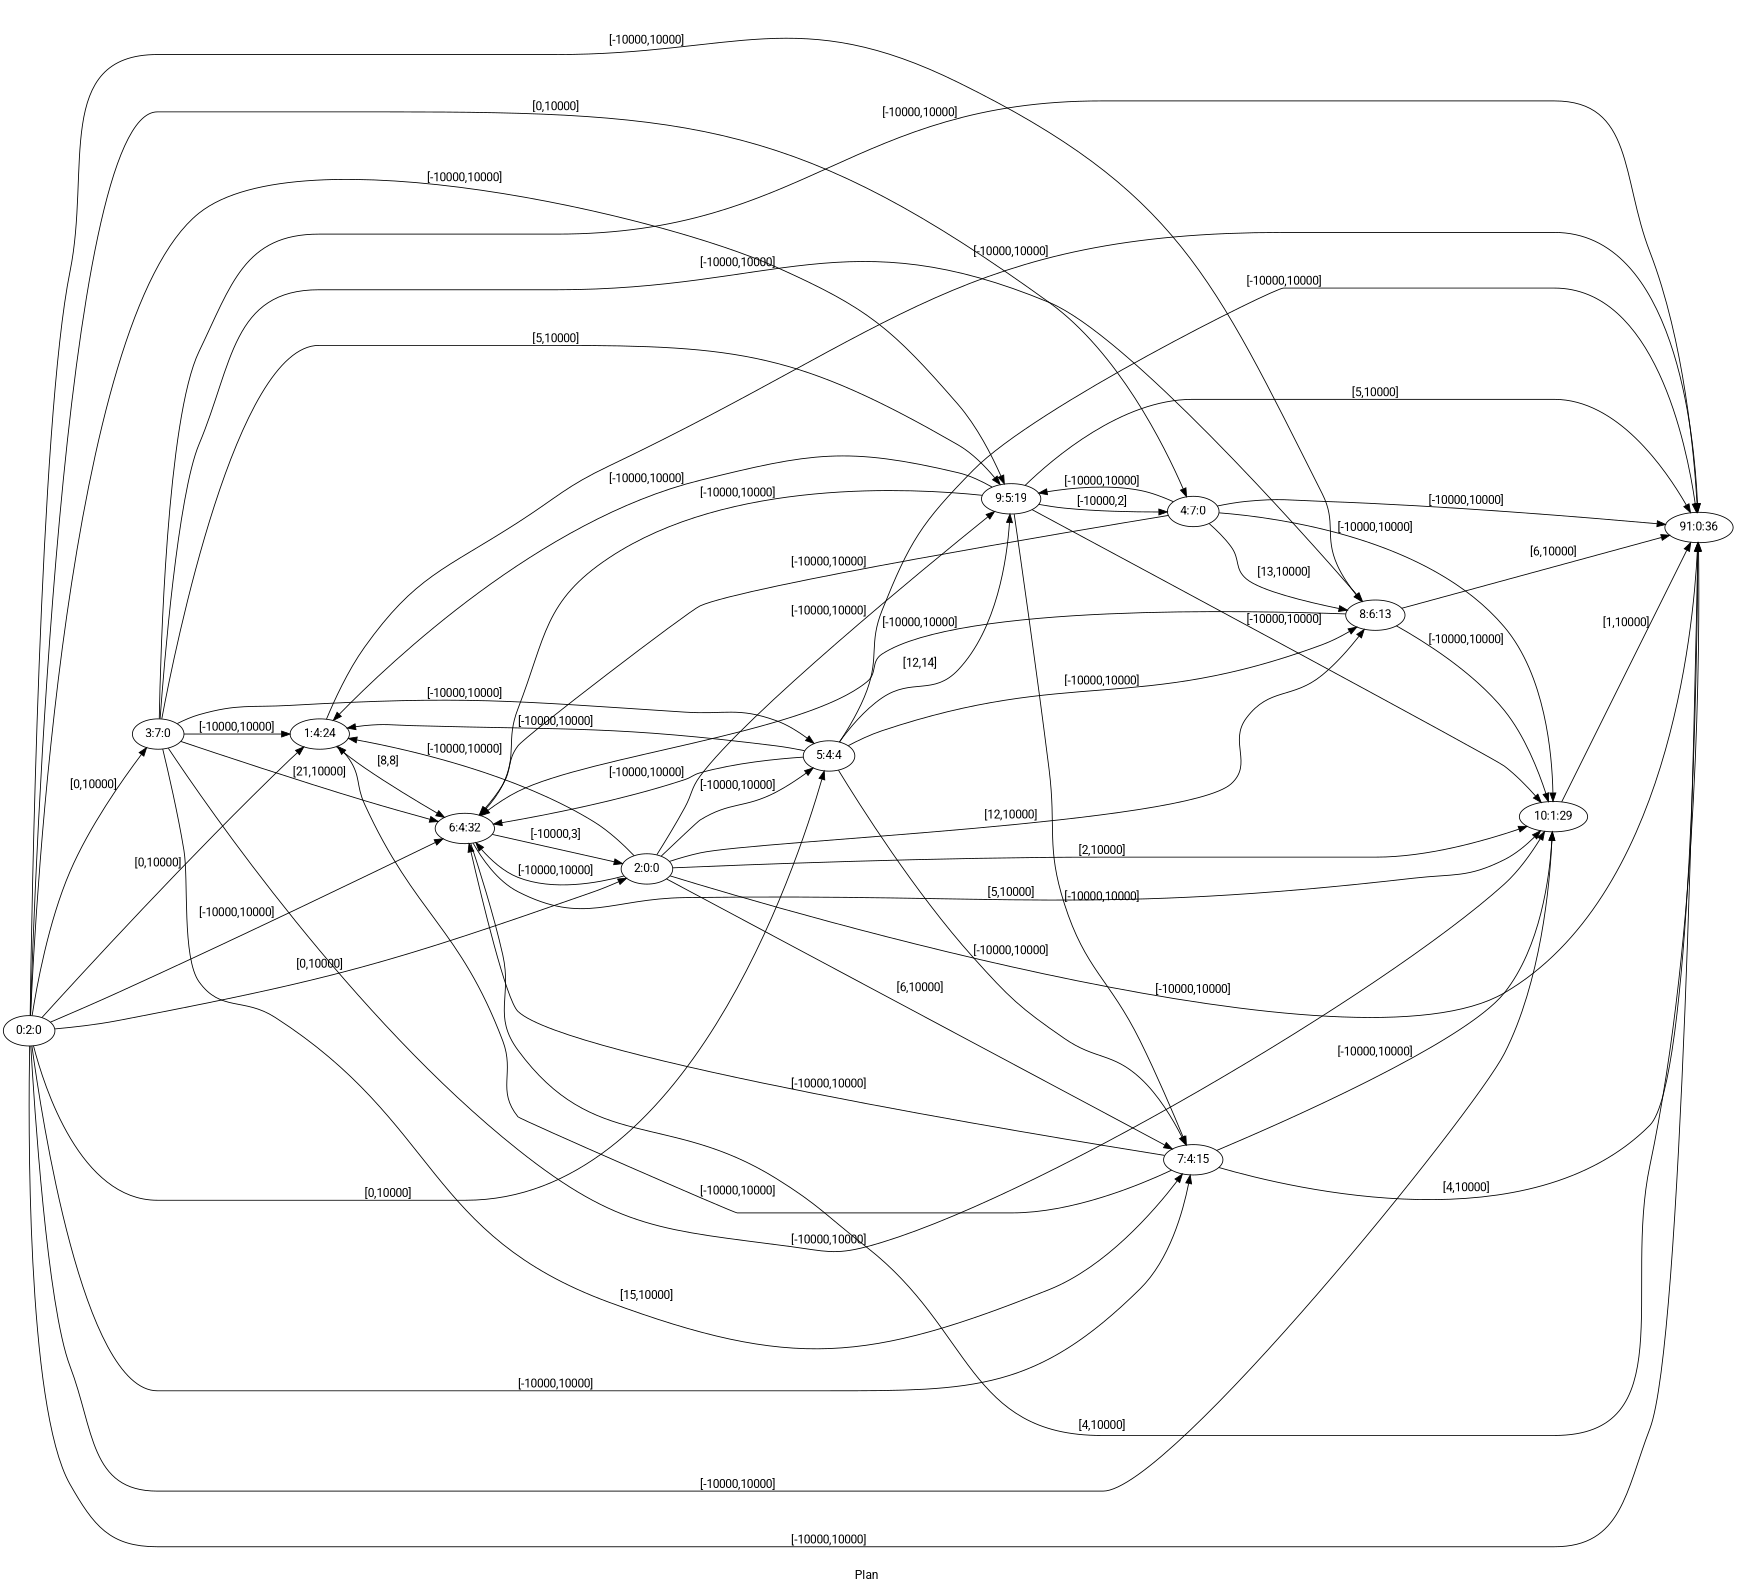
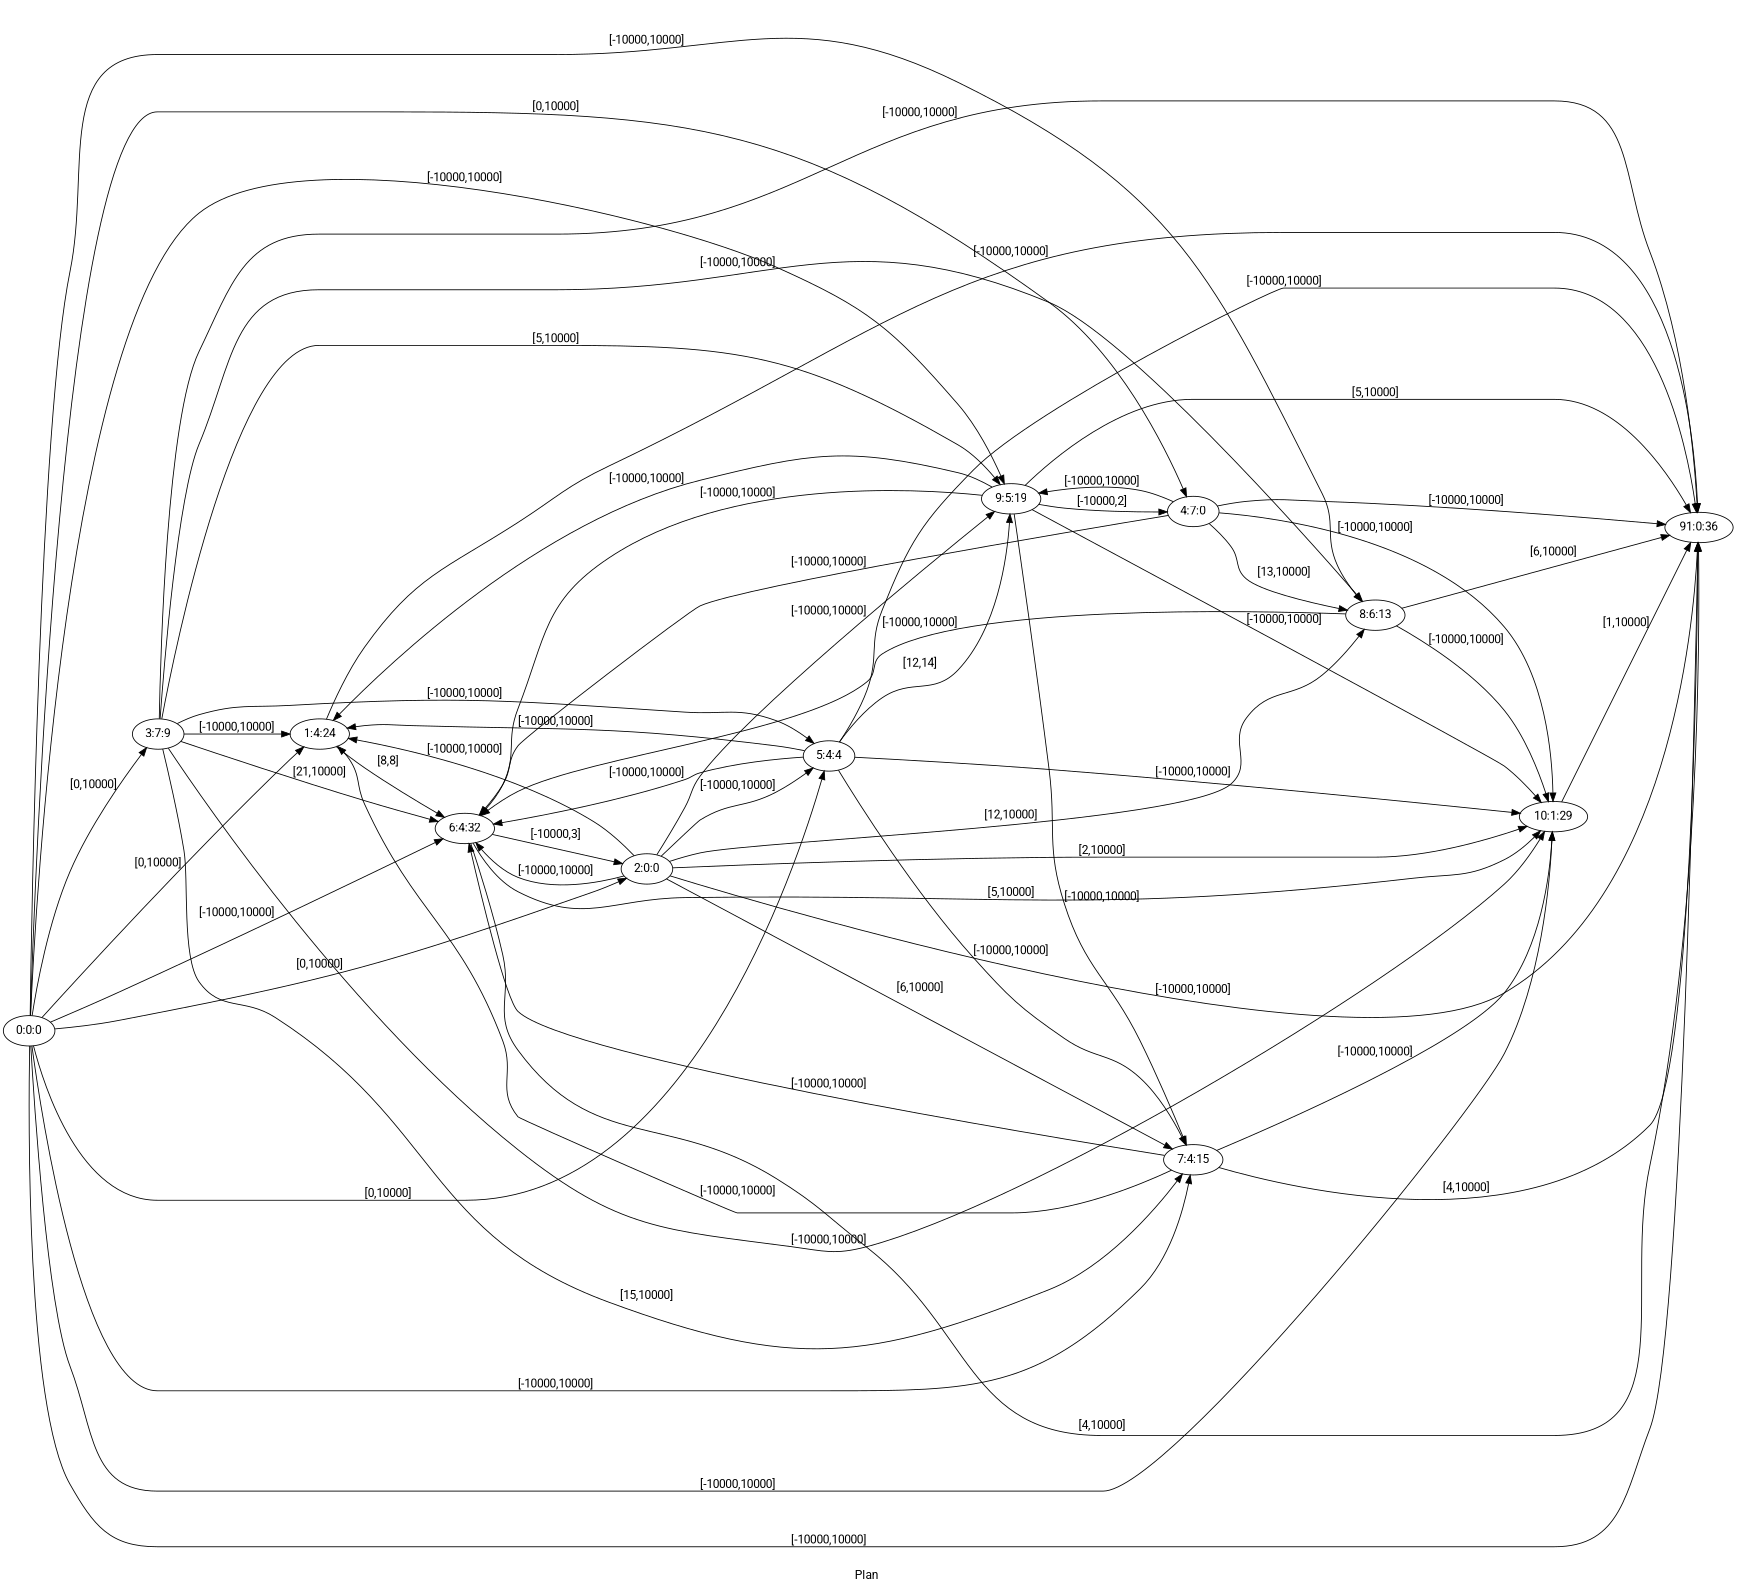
(1099, 690) -> (1184, 781)
(158, 734) -> (158, 734)
(29, 1031) -> (29, 1031)
